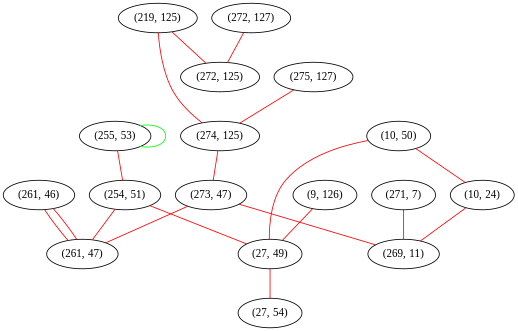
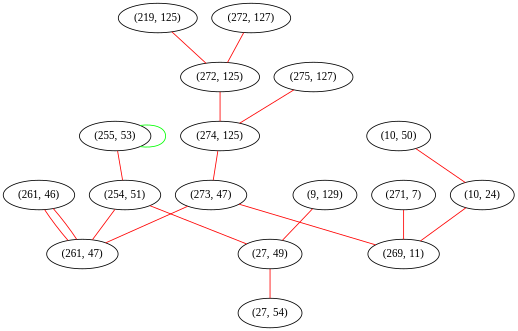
(169, 83) -> (220, 107)
(297, 170) -> none
(325, 195) -> (325, 195)
